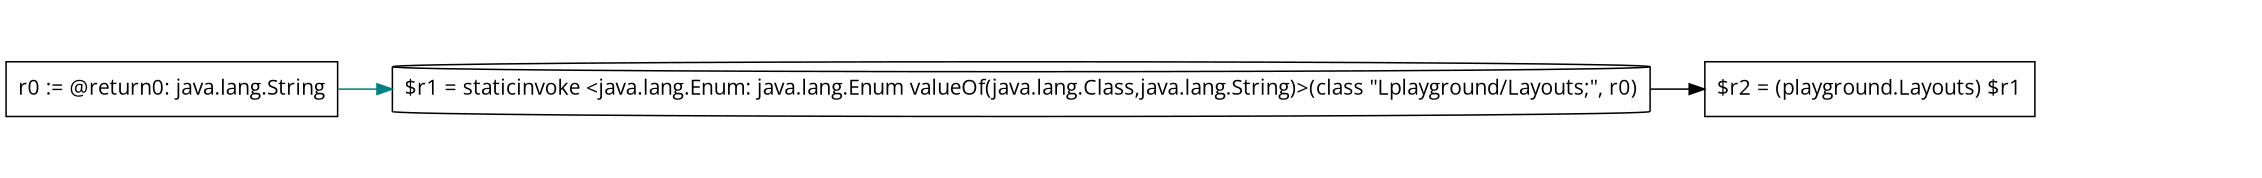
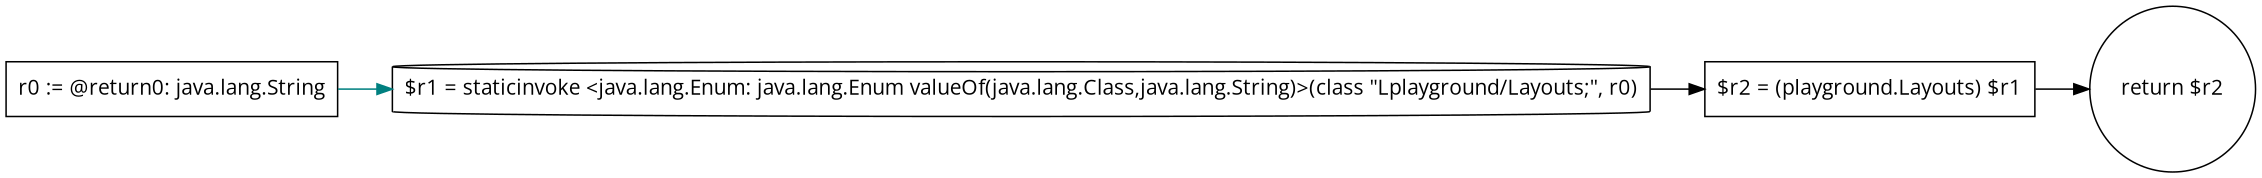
none -> (2173, 89)
